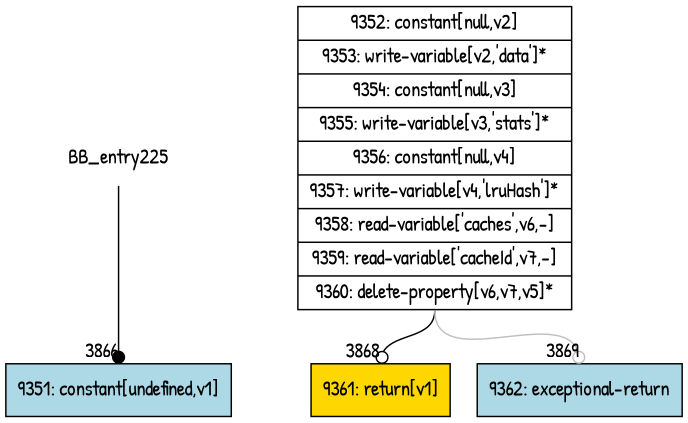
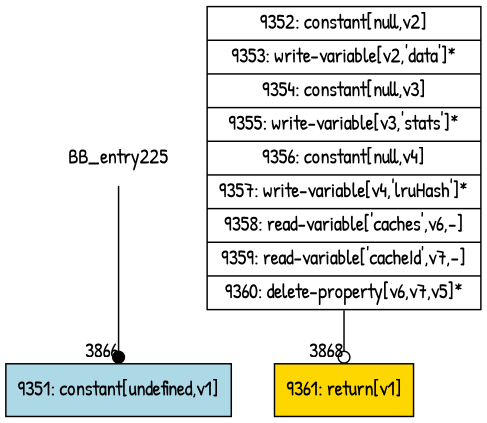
(580, 390) -> none
